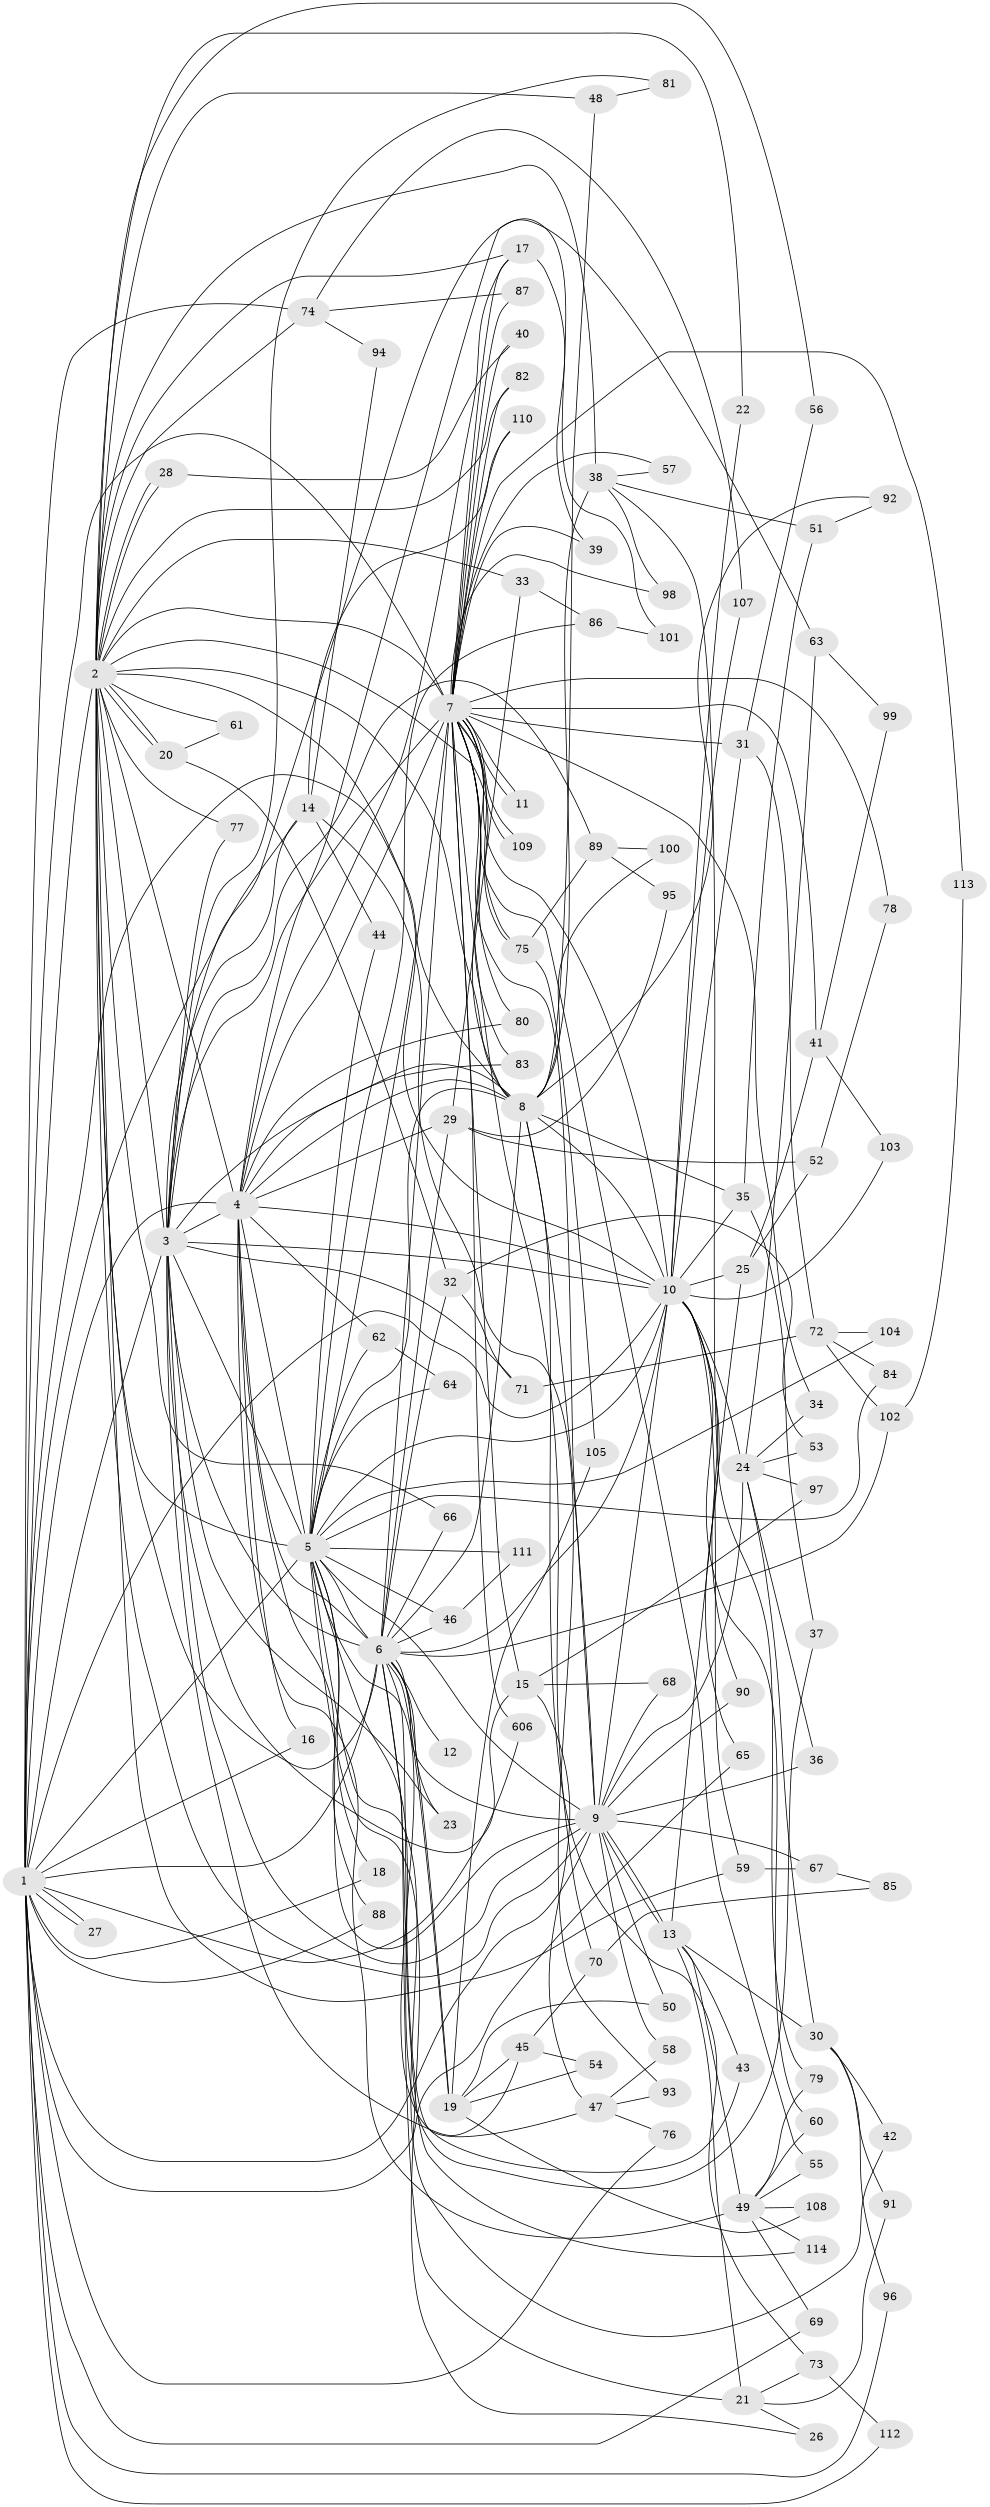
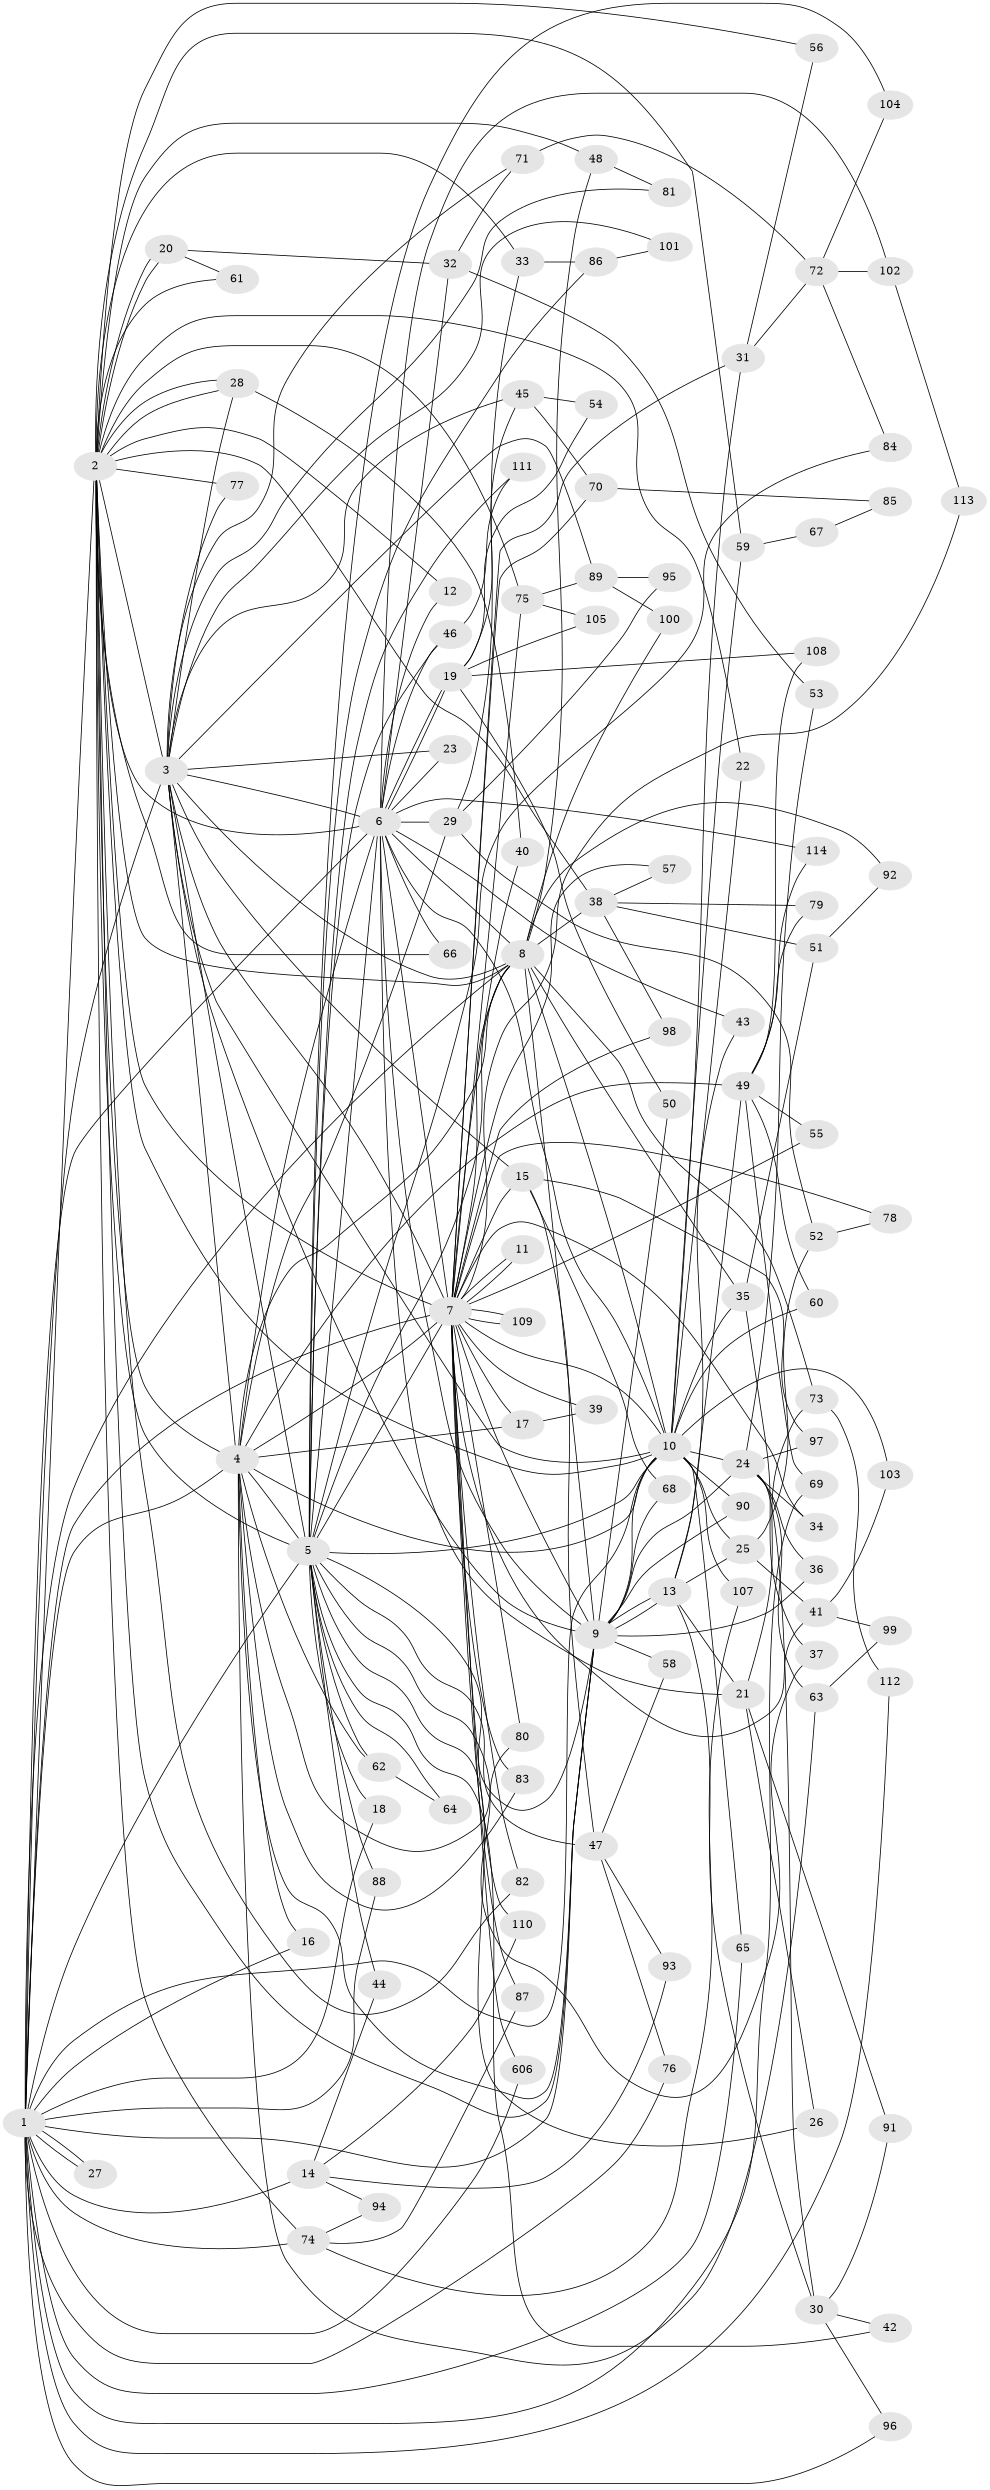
(199, 352) -> (289, 459)
(204, 1000) -> (205, 522)
(705, 1833) -> none
